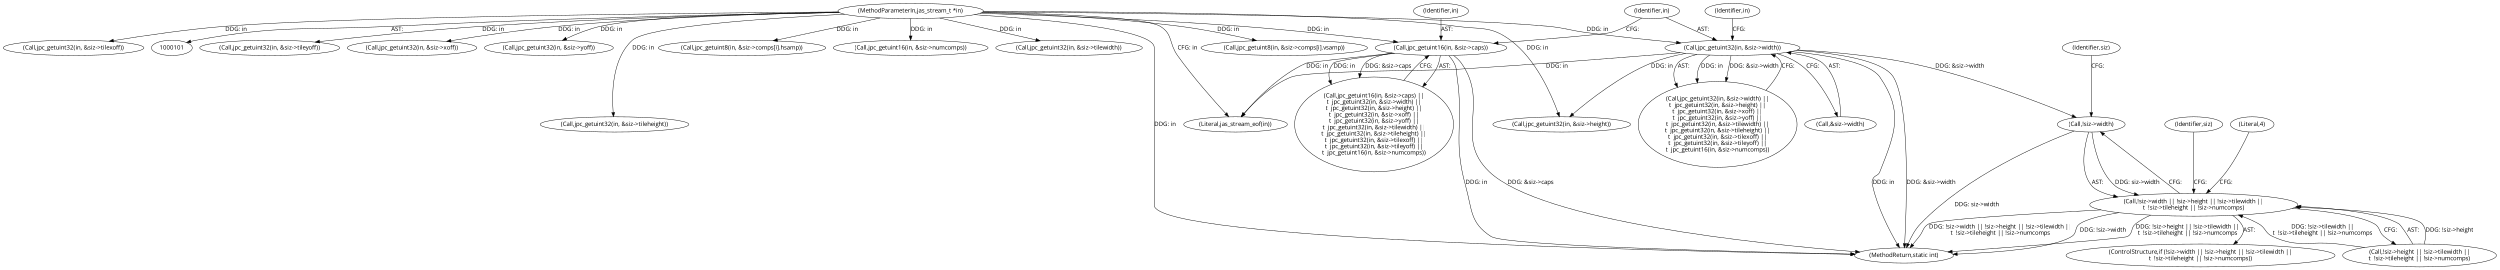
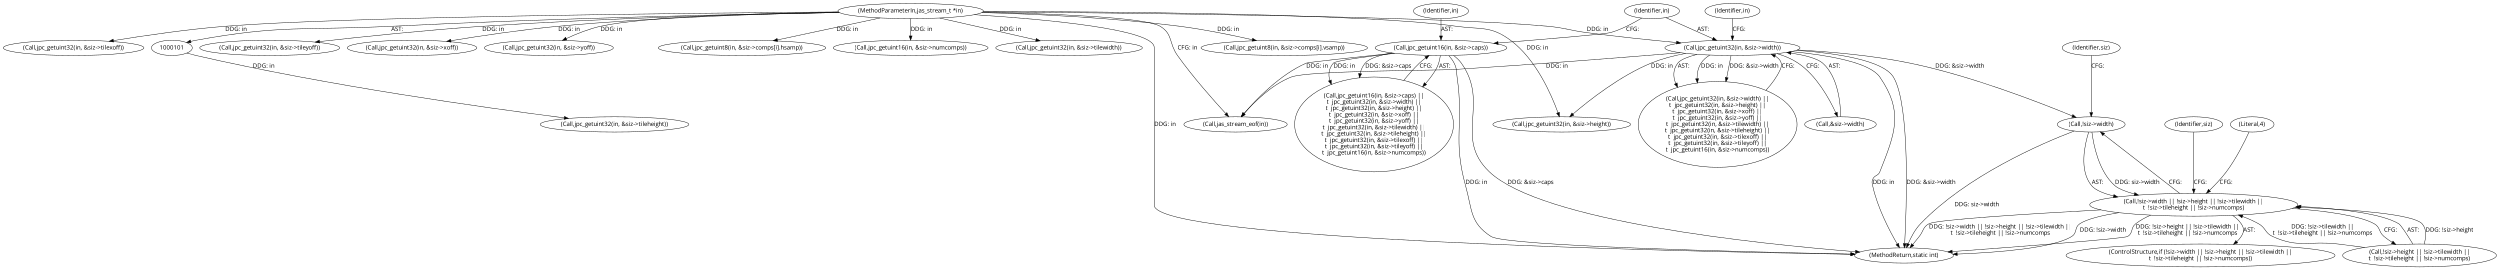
(1187, 23) -> none
(699, 25) -> (375, 90)
(1236, 124) -> (1236, 124)
